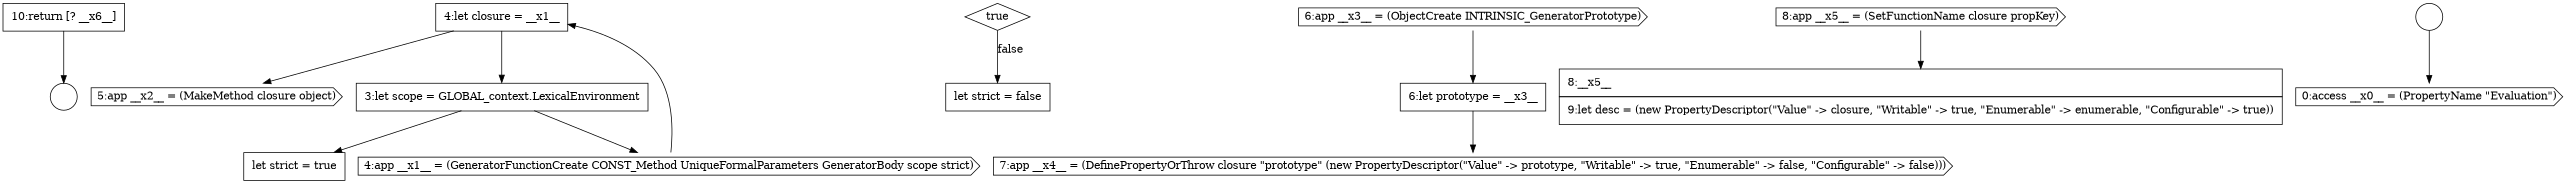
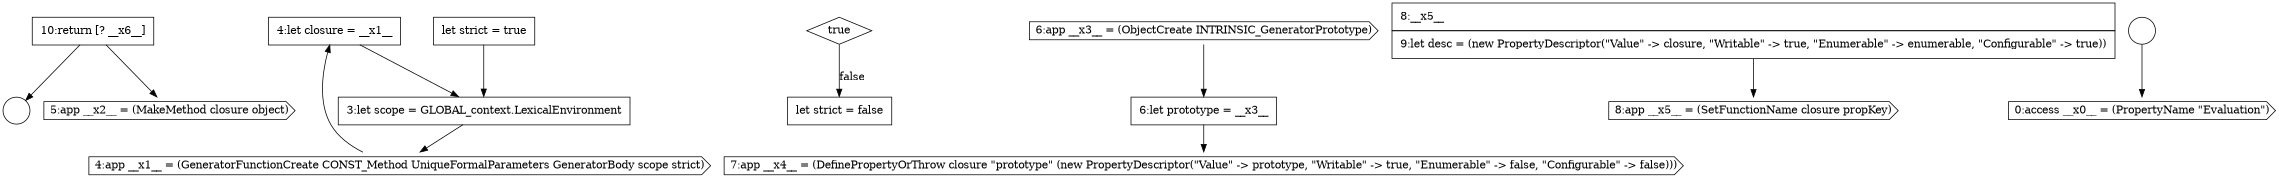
(1921, 46) -> (1754, 74)
(362, 56) -> (129, 68)
(401, 130) -> (484, 67)
